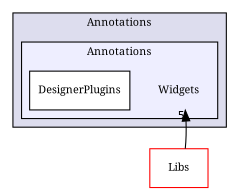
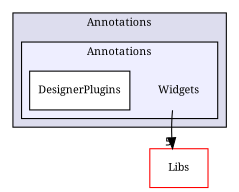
(186, 135) -> (172, 124)
